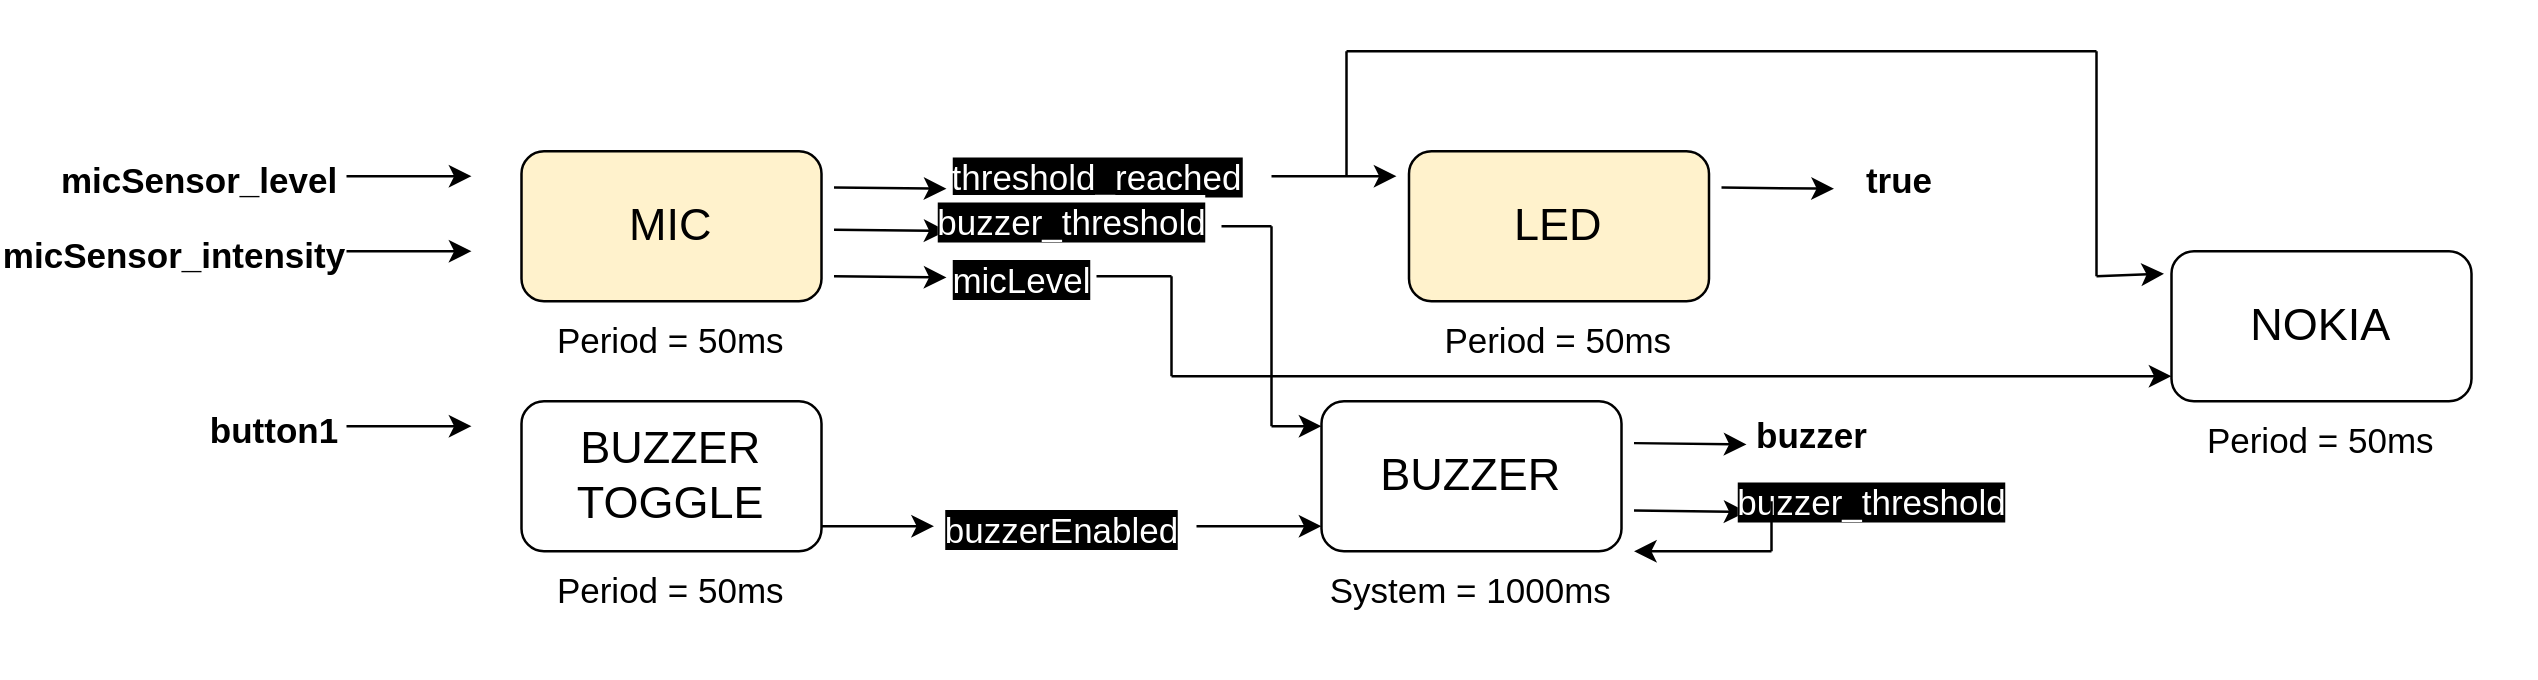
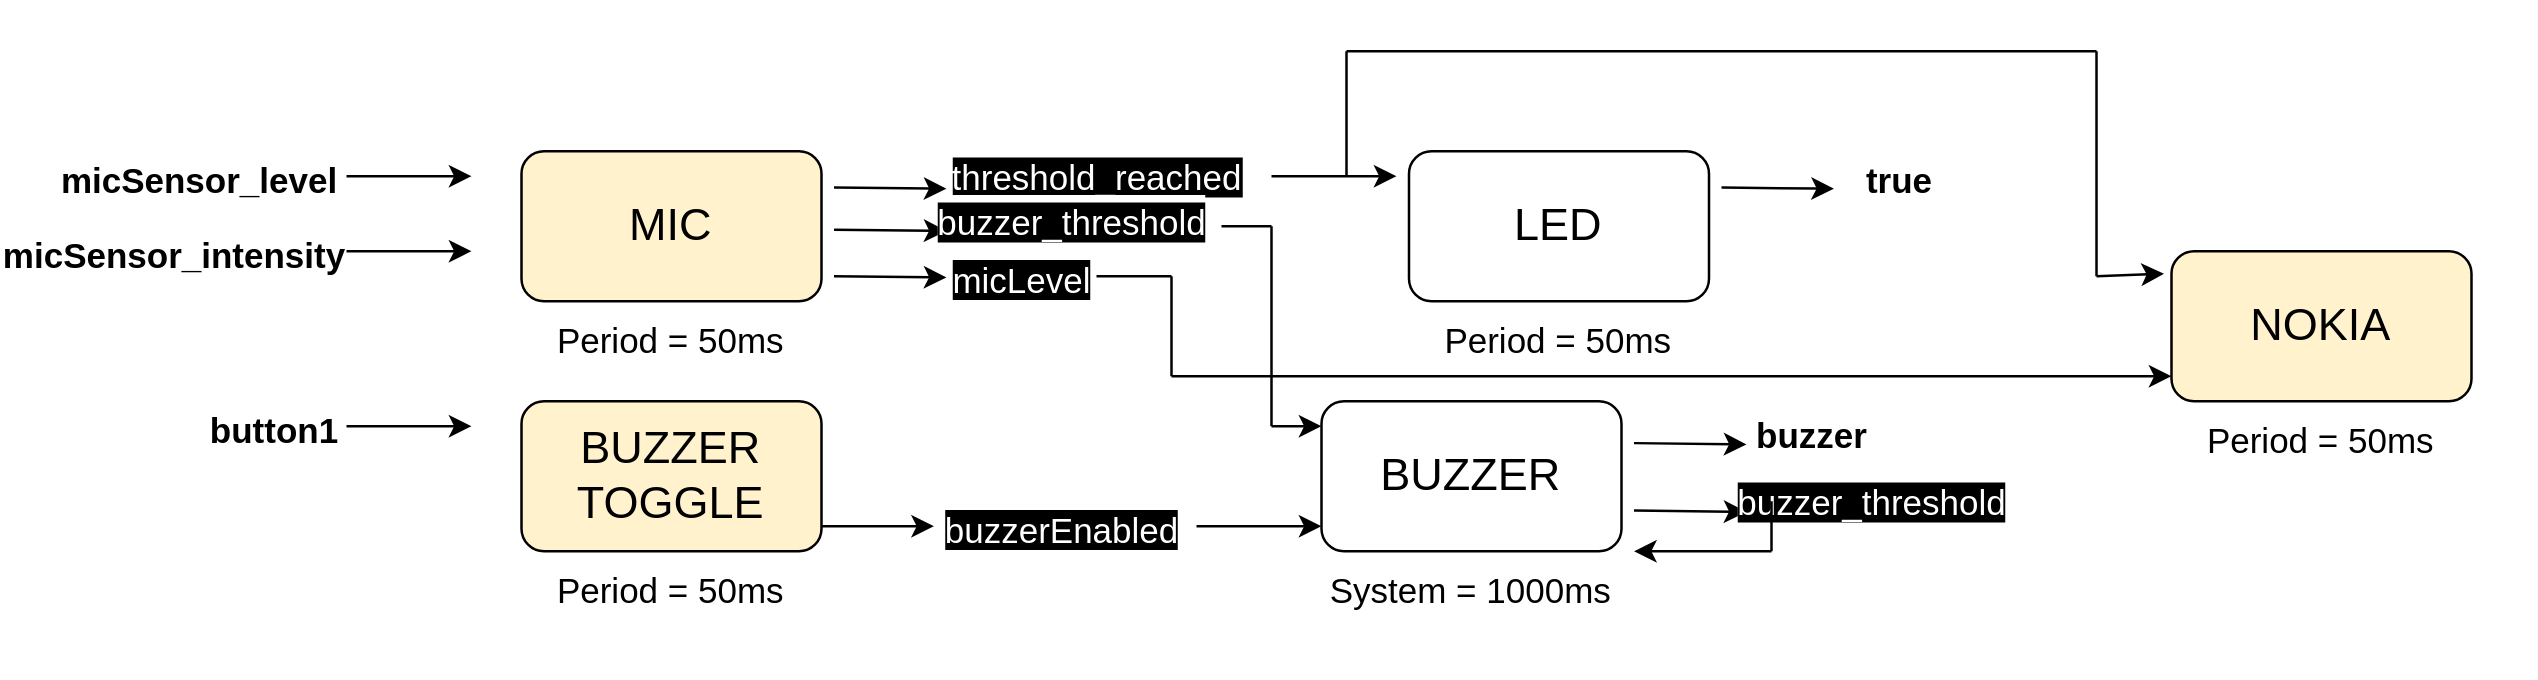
(1559, 226) -> (1559, 226)
(2321, 326) -> (2321, 326)
(671, 476) -> (671, 476)
